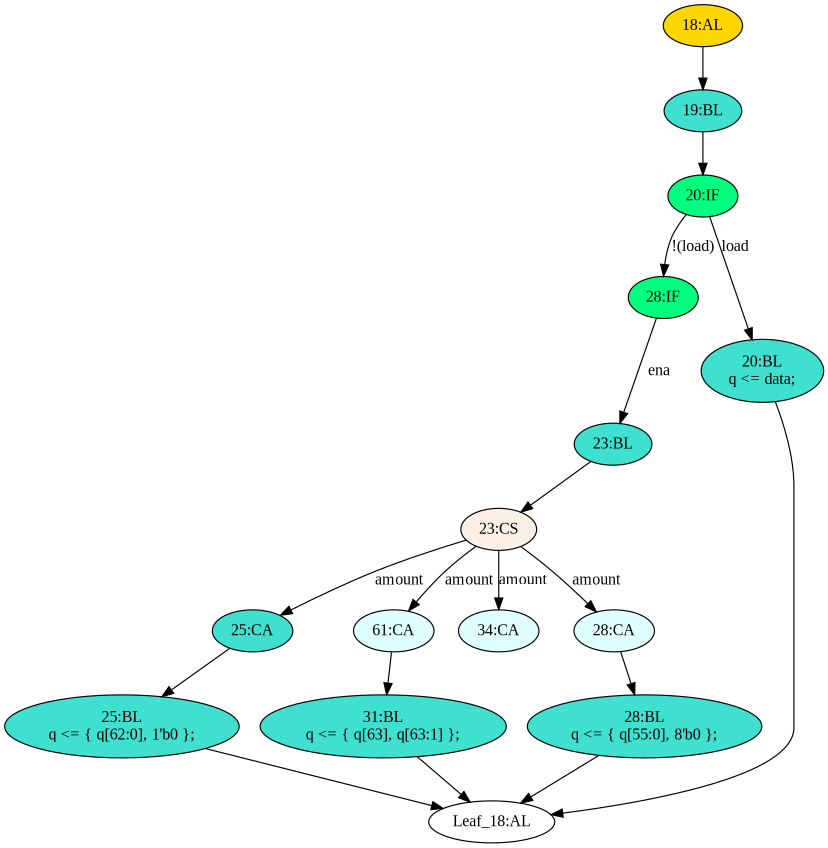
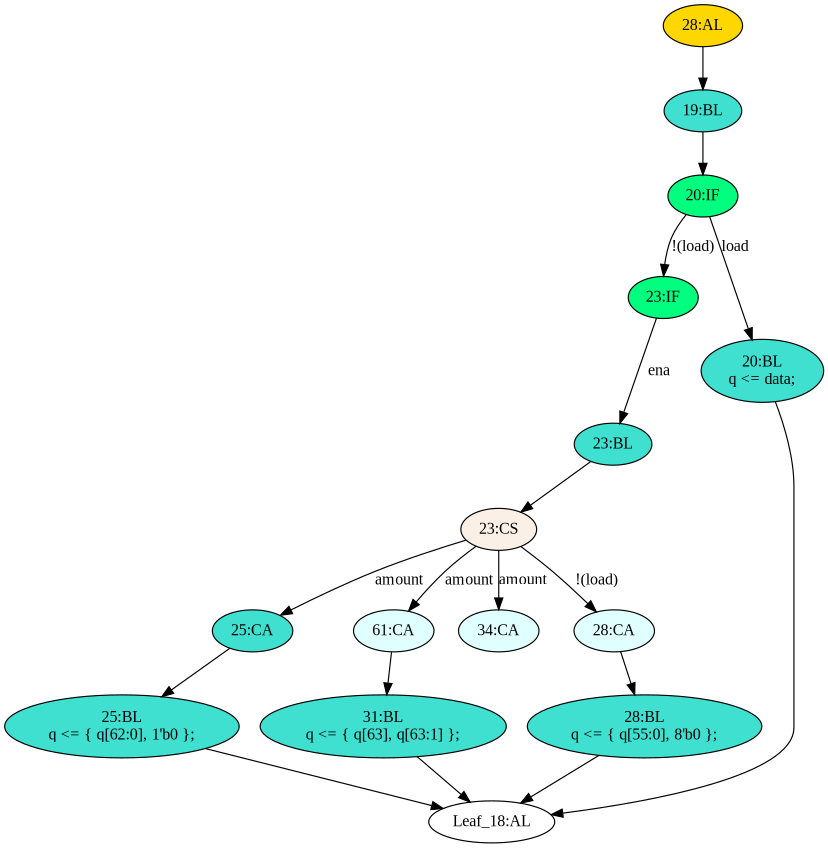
(703, 26) -> (703, 26)
(663, 298) -> (663, 298)
(597, 580) -> (597, 580)
